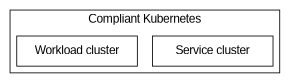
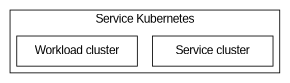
(145, 20) -> (145, 20)
